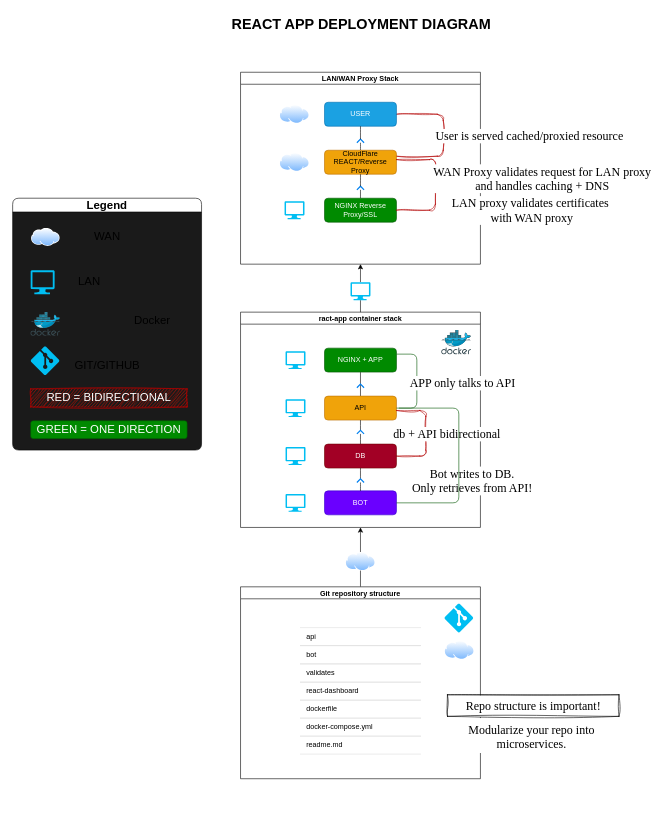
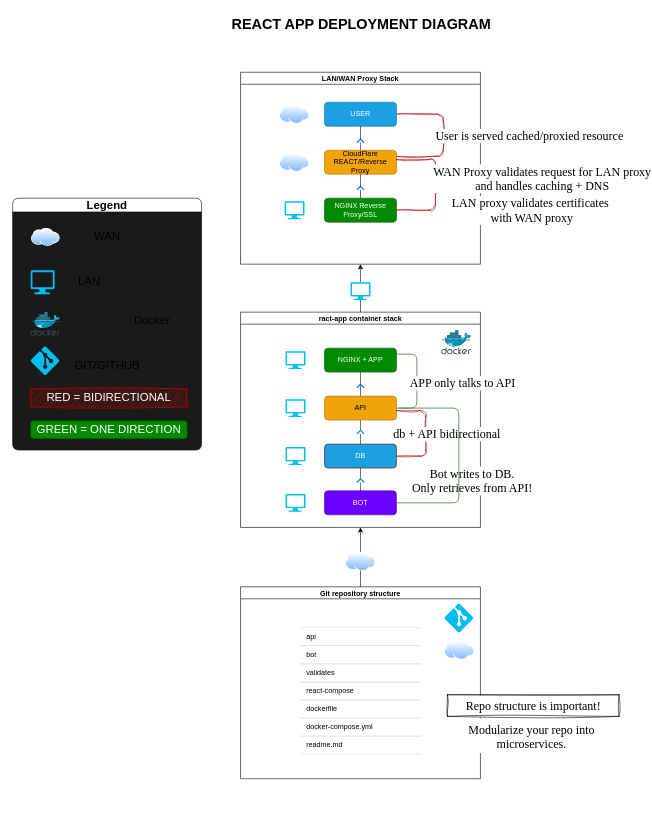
(360, 456) -> (360, 456)
(337, 692) -> (333, 692)
